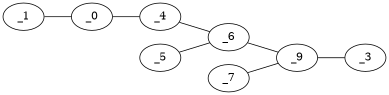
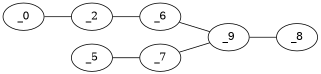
(24, 17) -> none
(160, 17) -> (92, 17)
(195, 47) -> (126, 58)
(365, 58) -> (297, 37)
